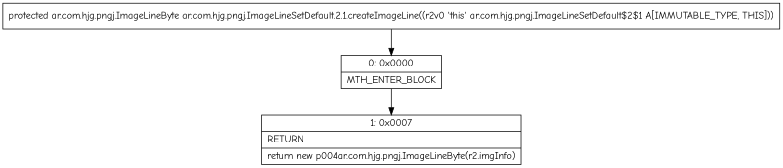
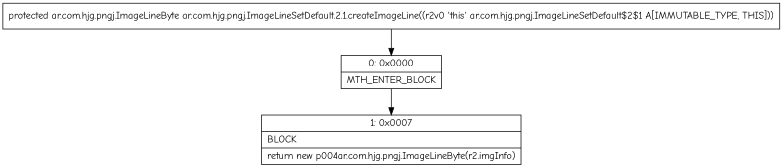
(286, 139) -> (282, 139)
